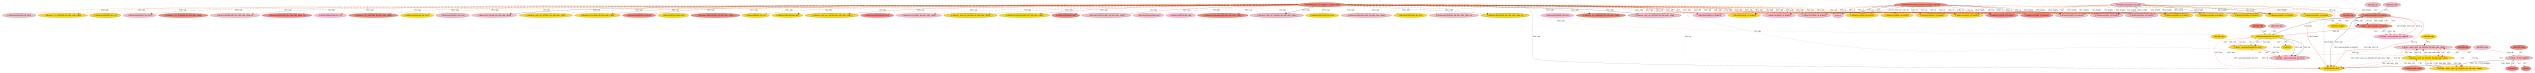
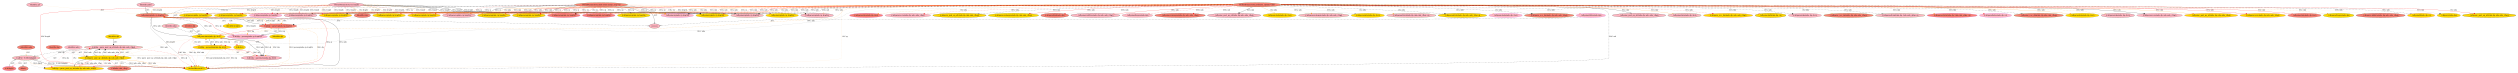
(1675, 10) -> (1121, 19)
(787, 15) -> (2449, 15)
